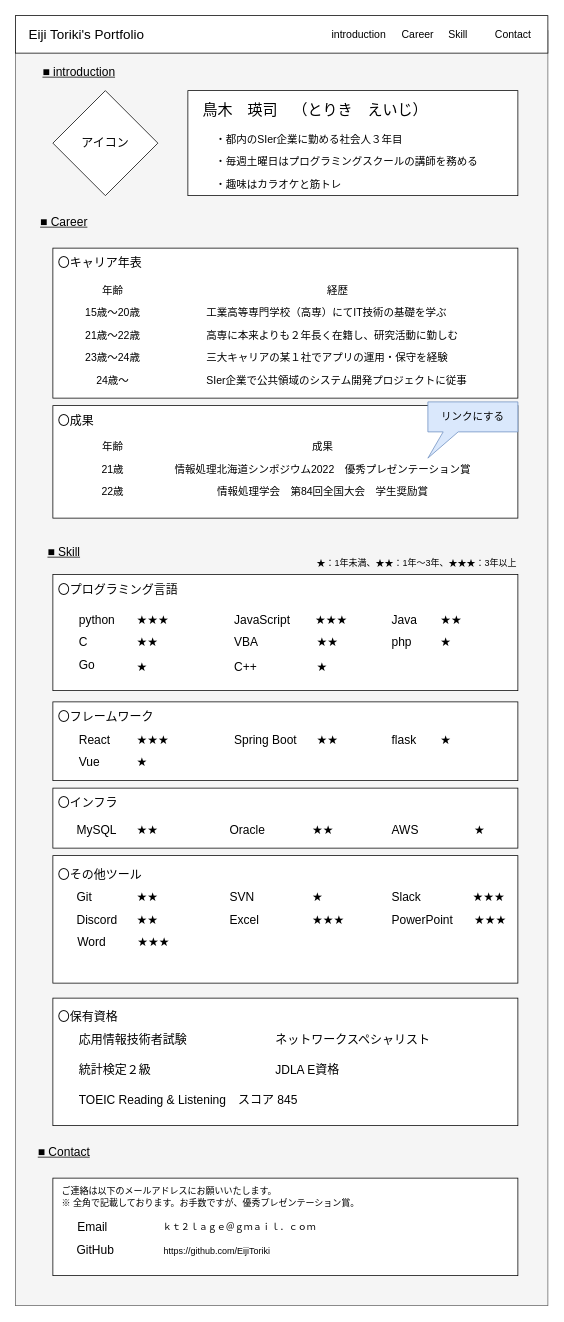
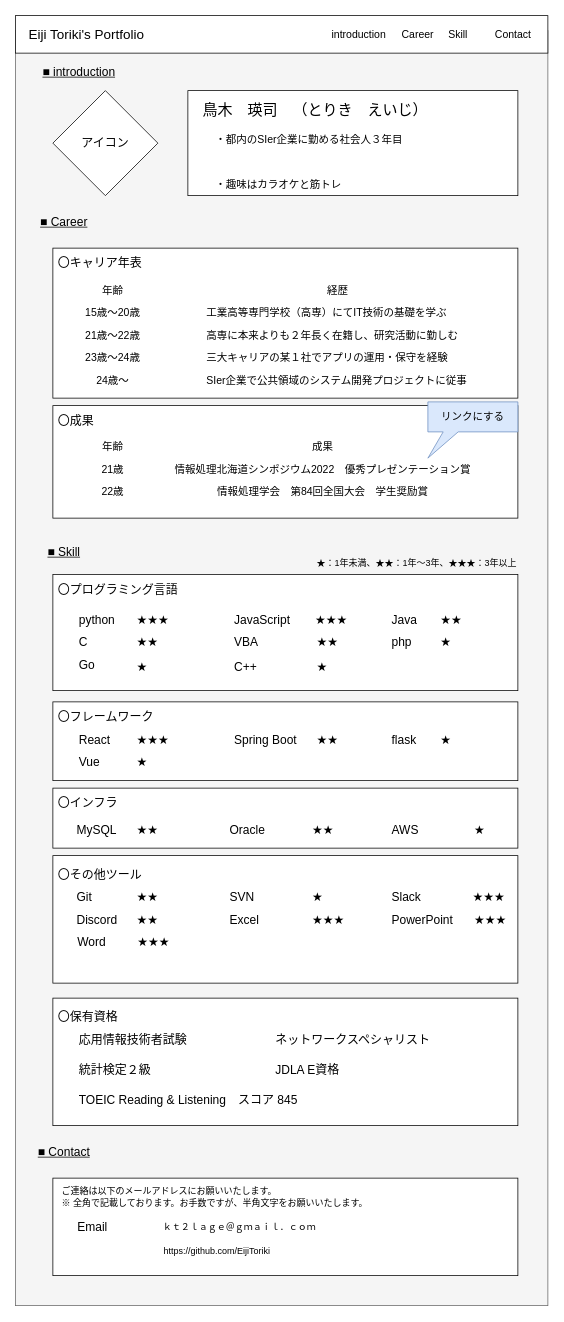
(364, 162) -> none
(210, 1197) -> (214, 1197)
(104, 1249) -> none
